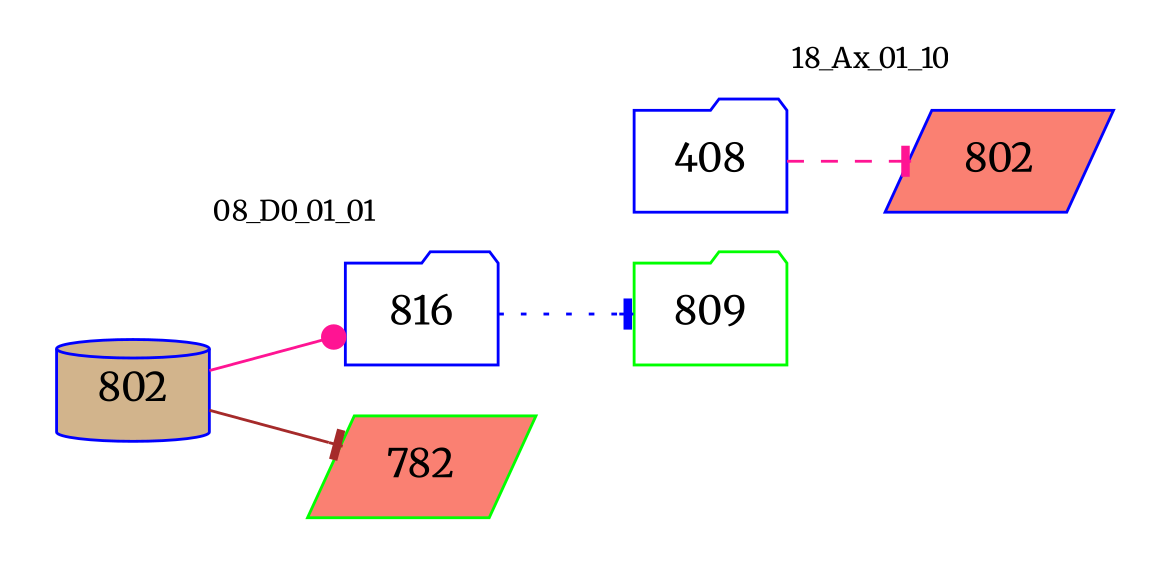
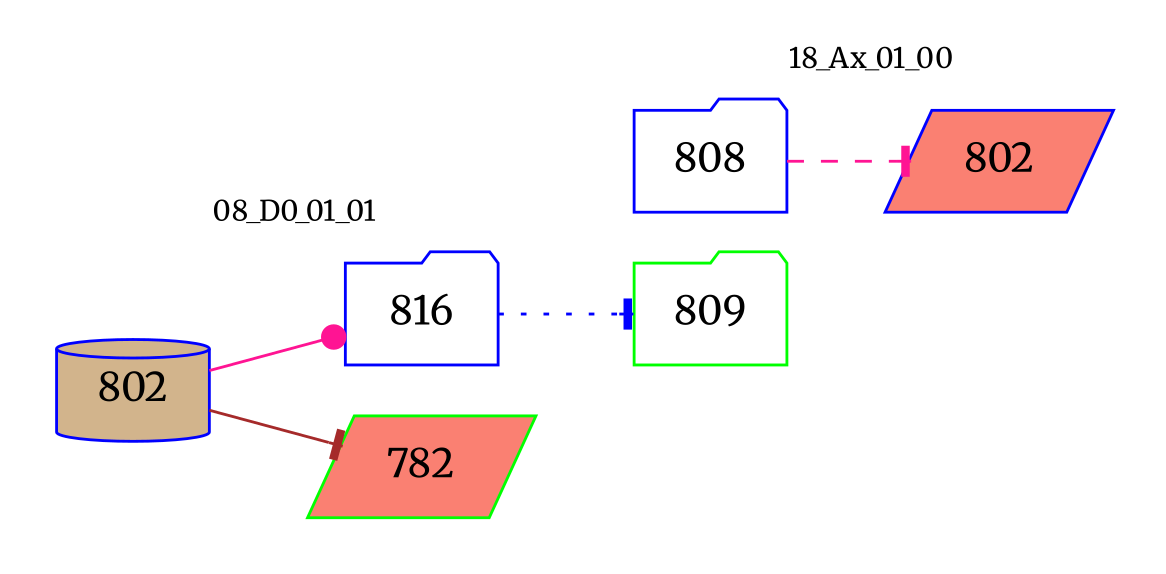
(872, 61) -> (872, 61)
(711, 161) -> (711, 161)
